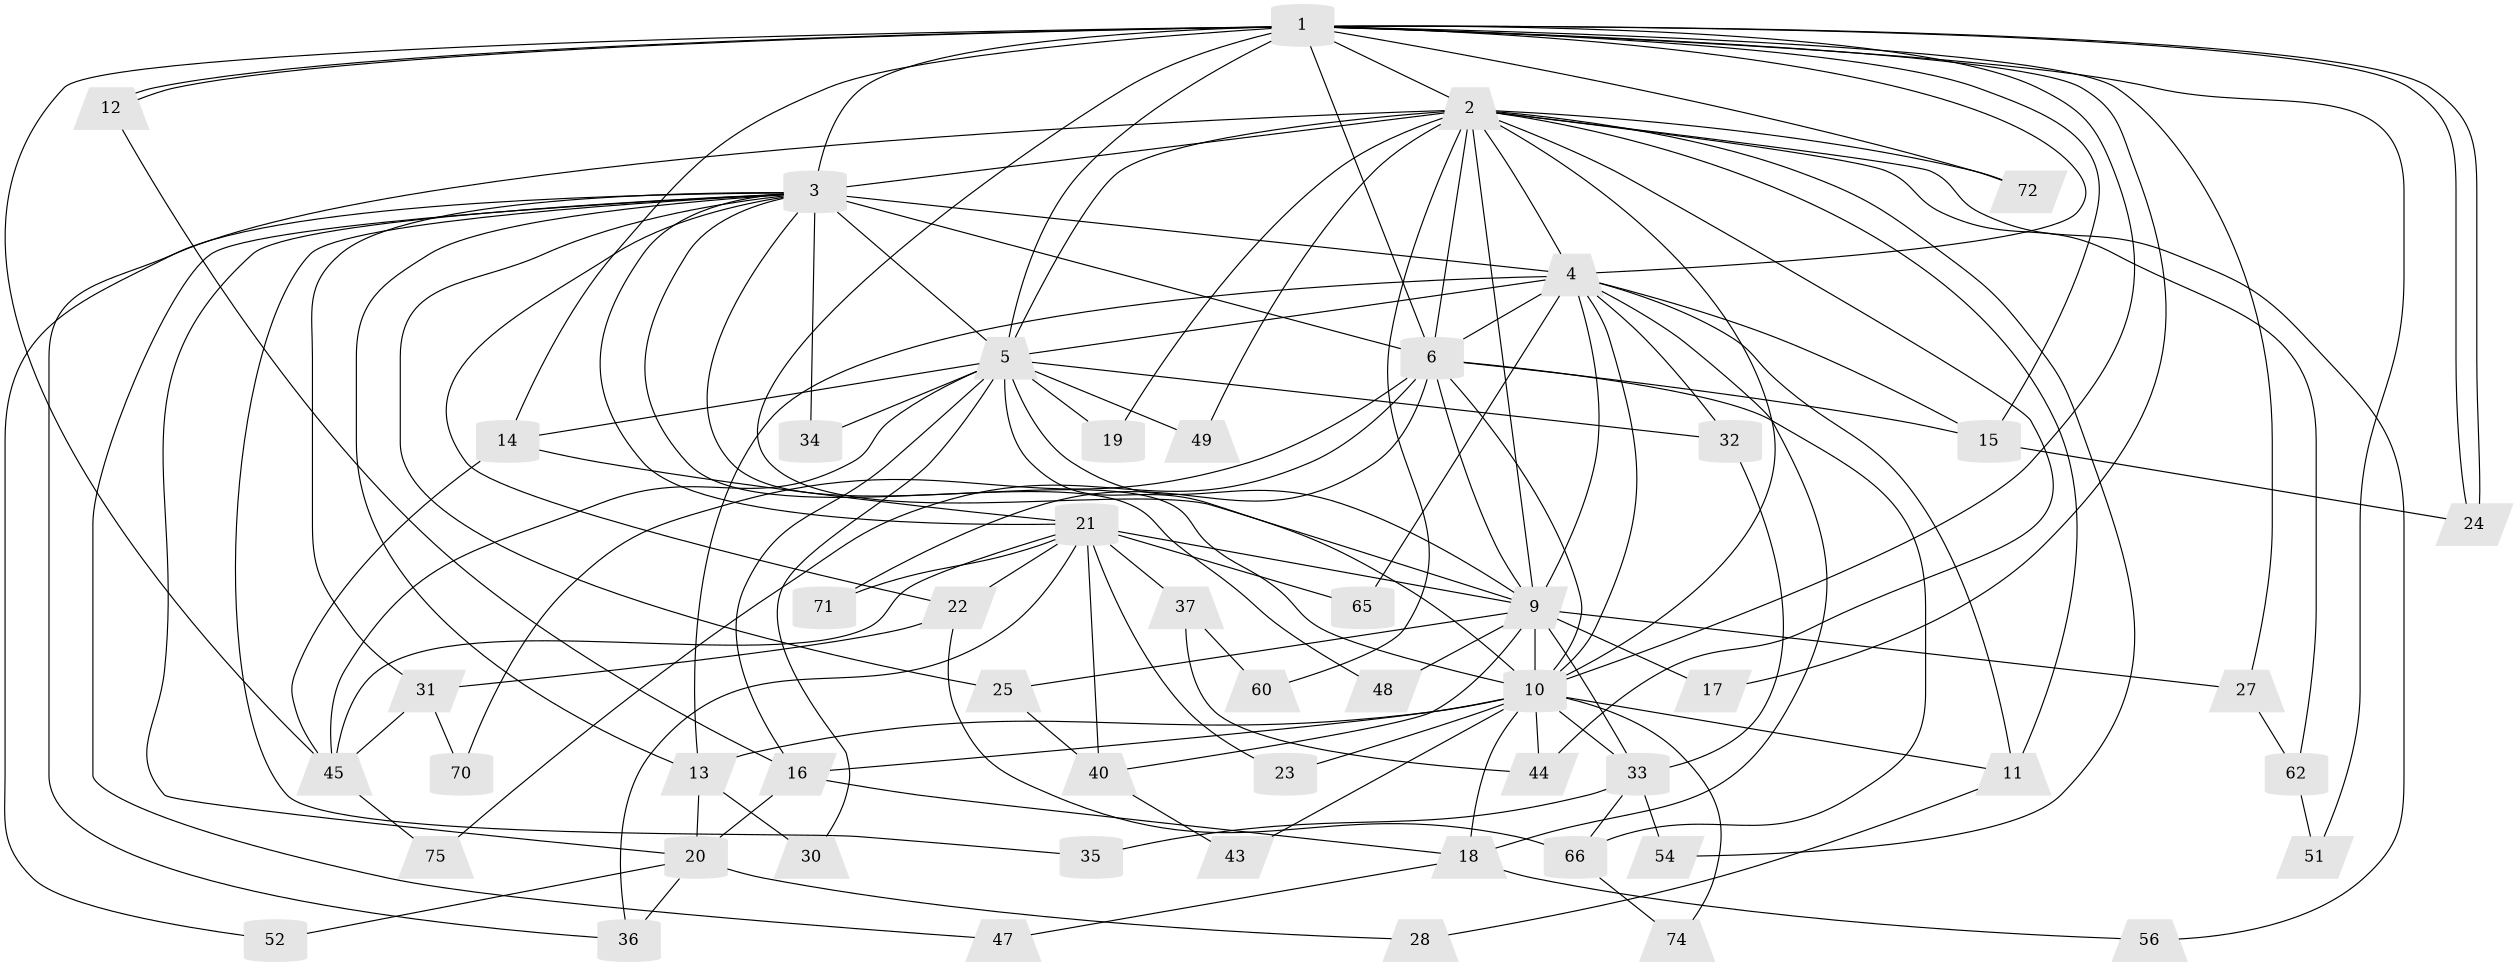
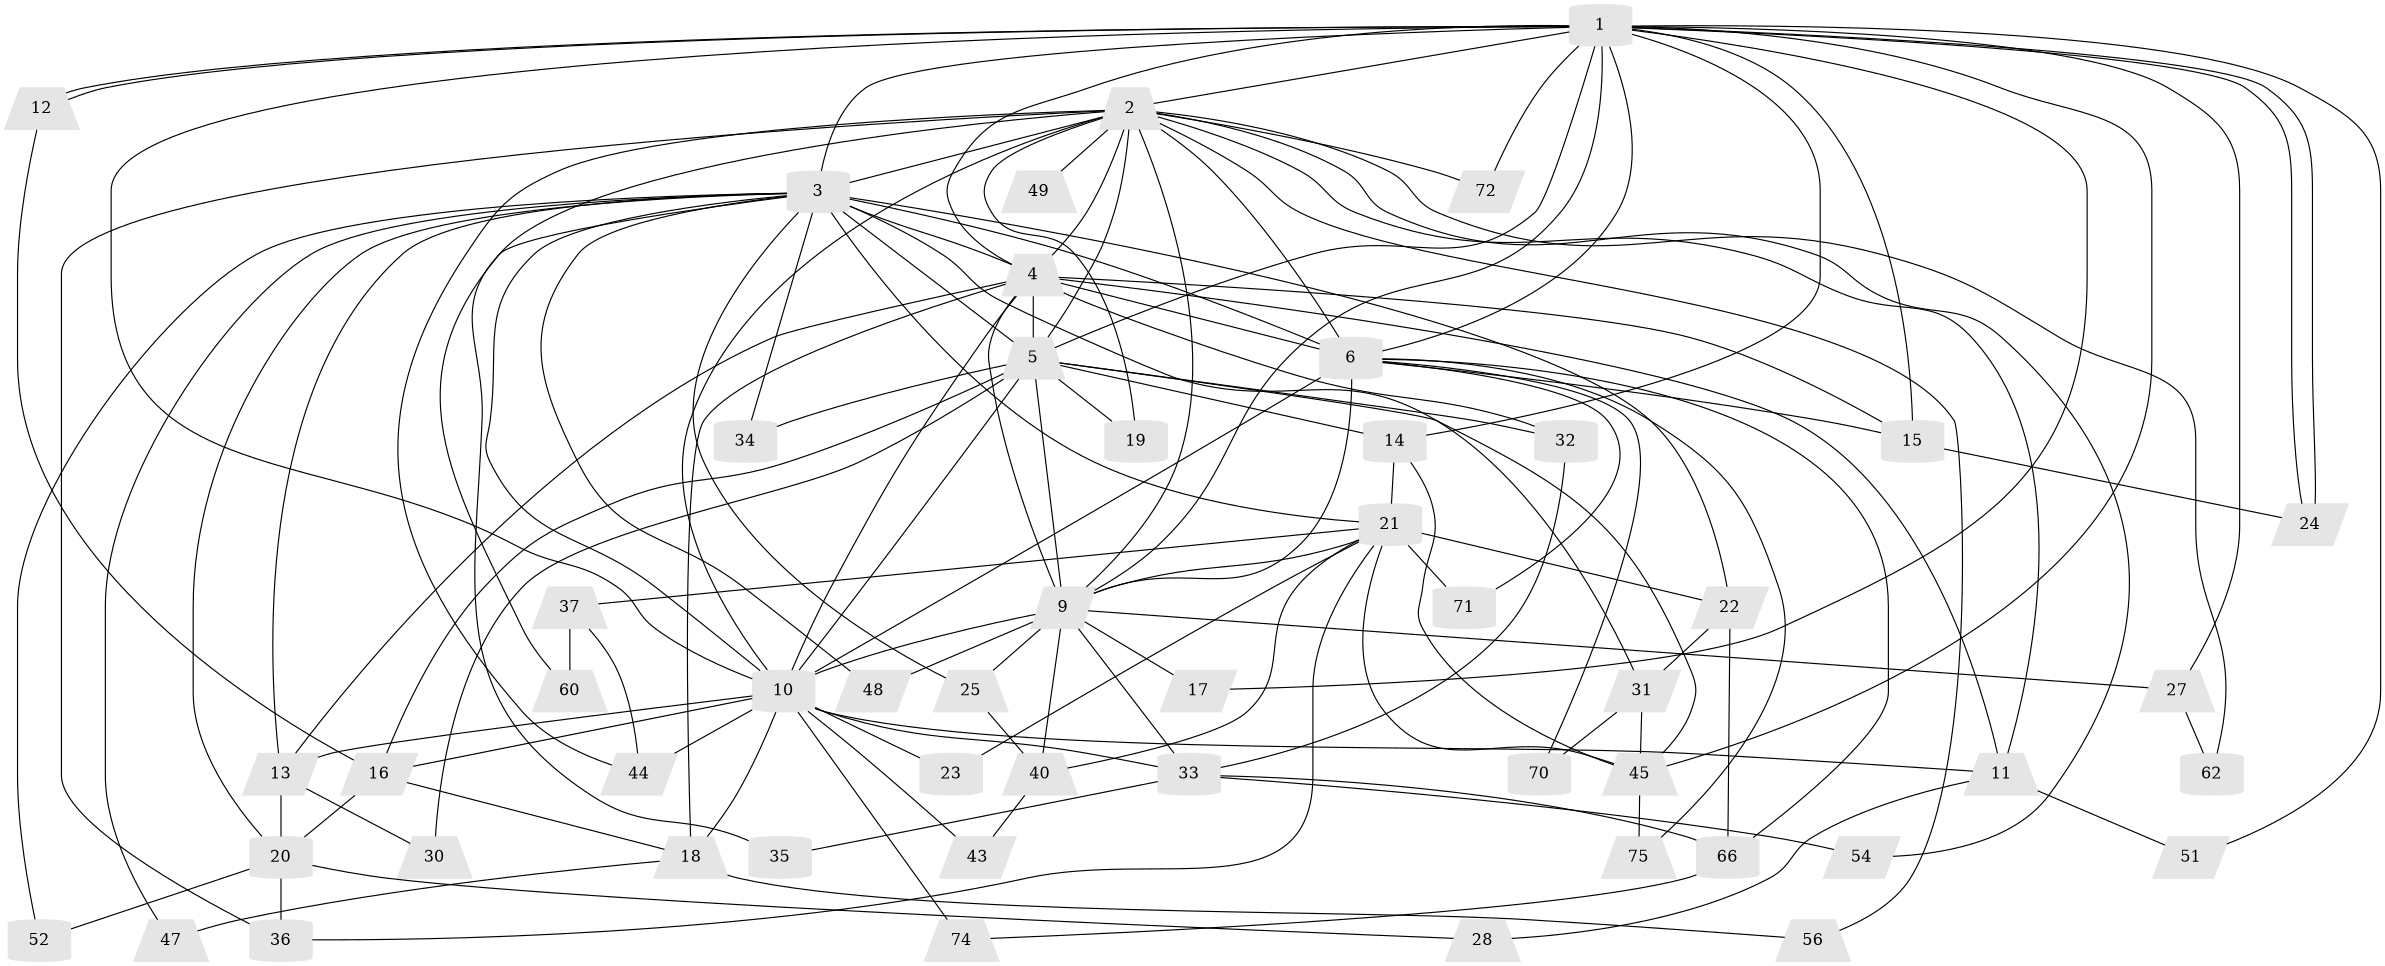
(1106, 400) -> none
(1363, 608) -> none
(2306, 816) -> (2101, 818)
